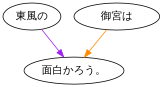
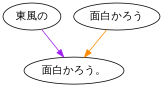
(117, 17) -> (117, 17)
